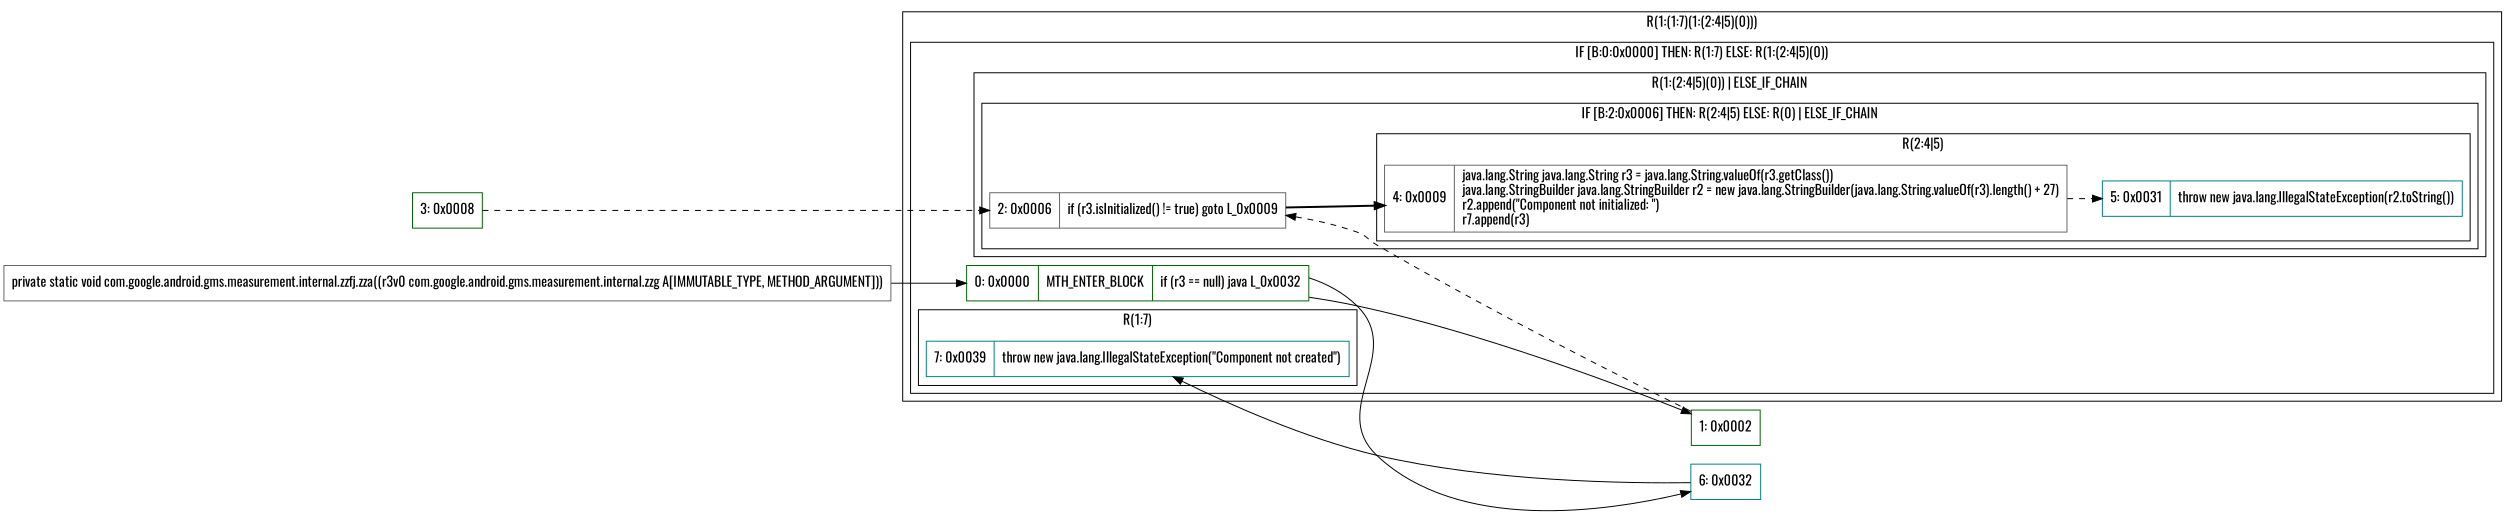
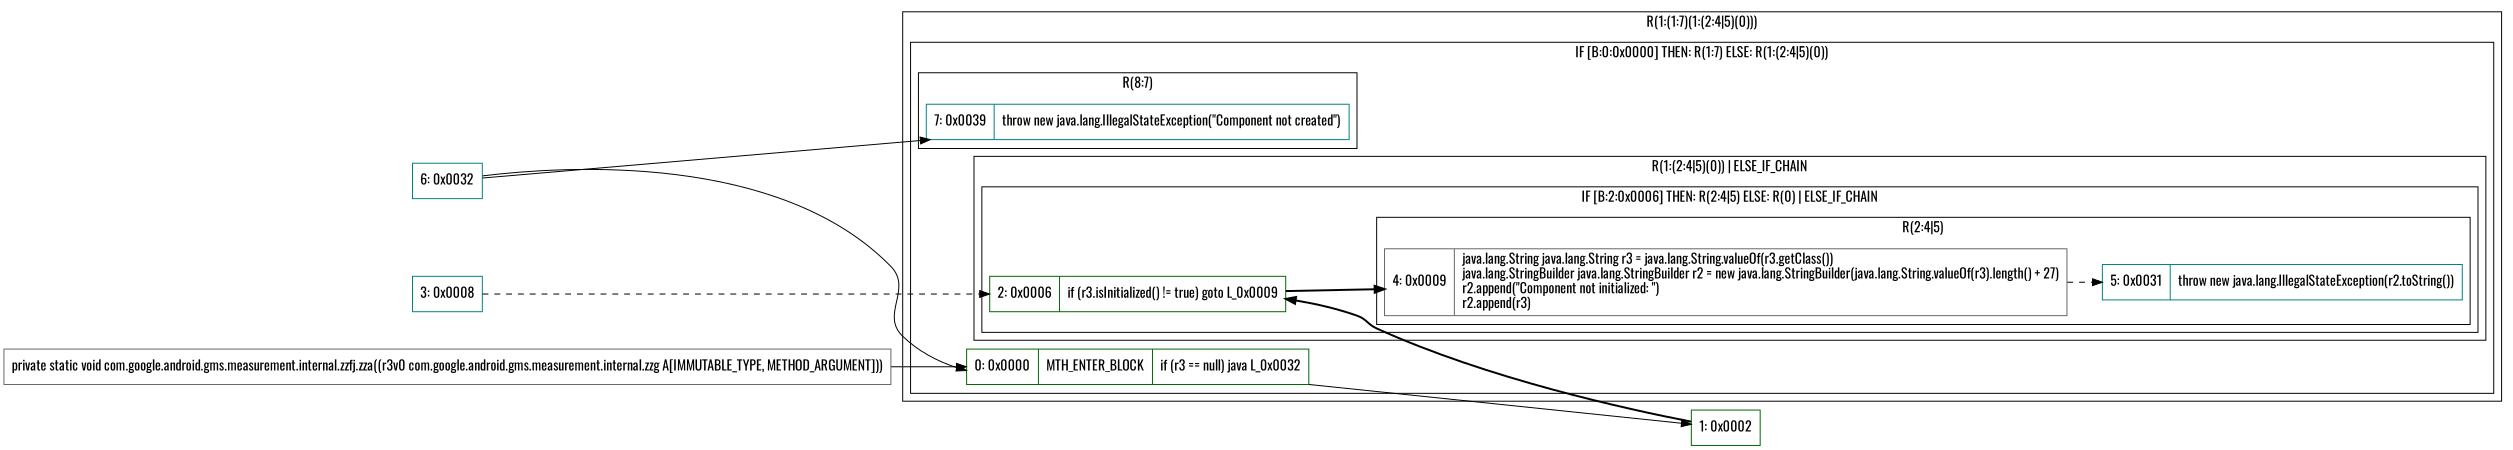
(447, 210) -> (447, 294)
(1138, 210) -> (1138, 294)
(1496, 220) -> (1497, 304)
(1494, 310) -> (1490, 371)
(1138, 321) -> (1138, 84)
(1419, 484) -> (764, 194)
